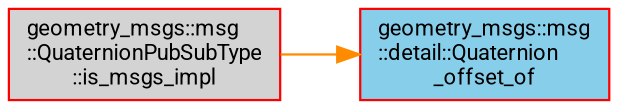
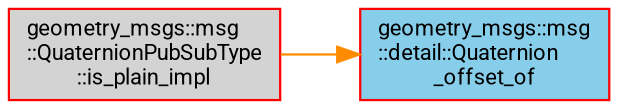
(145, 54) -> (145, 54)
